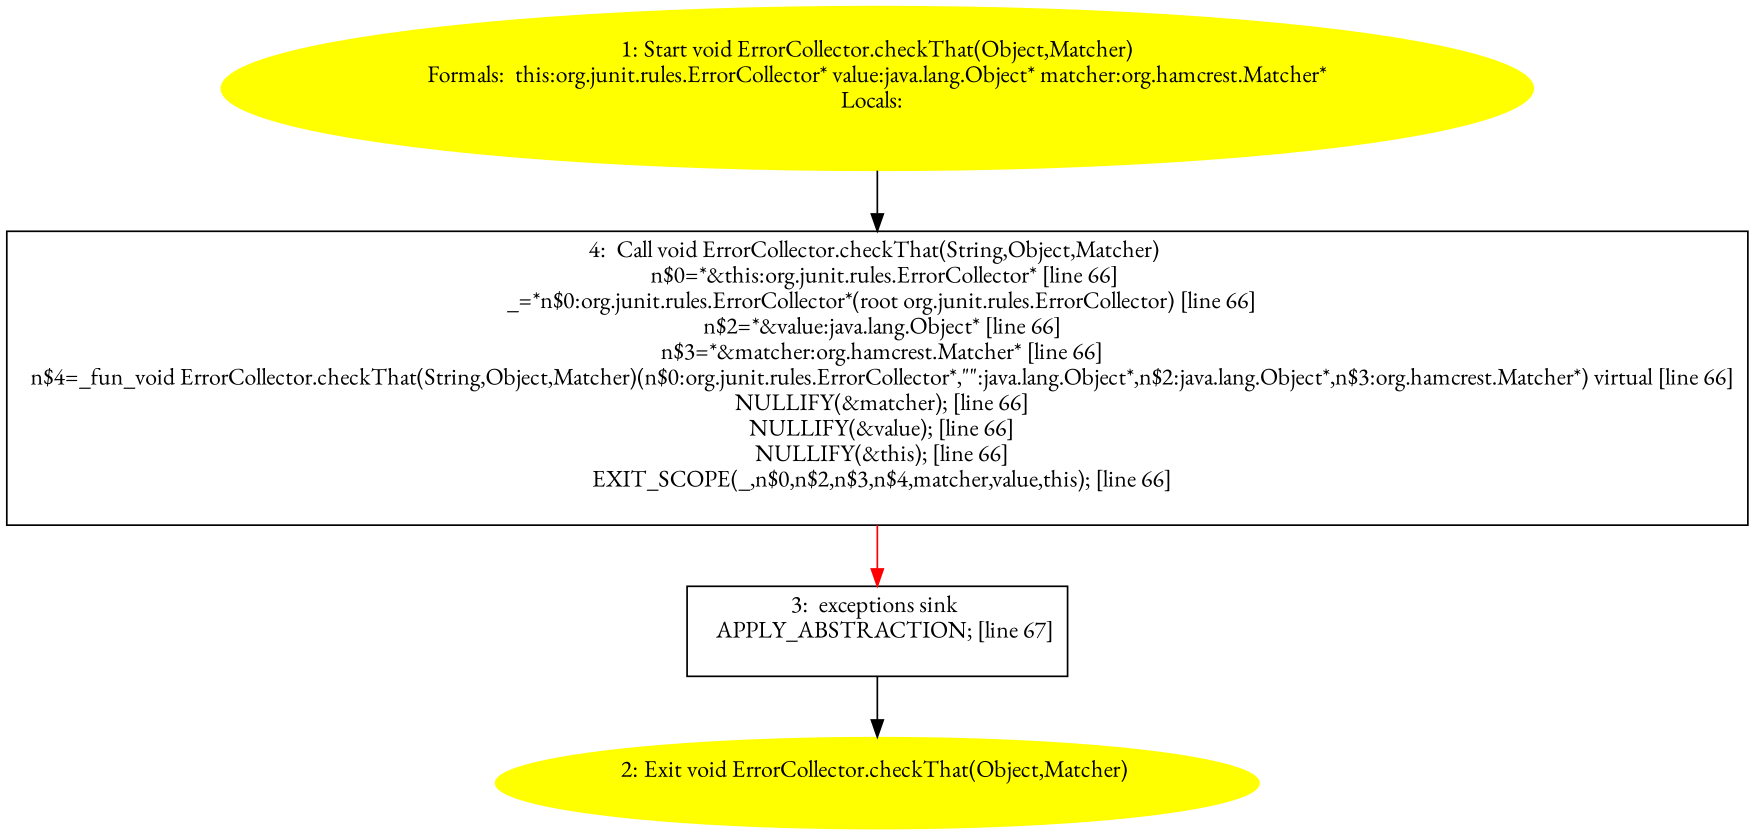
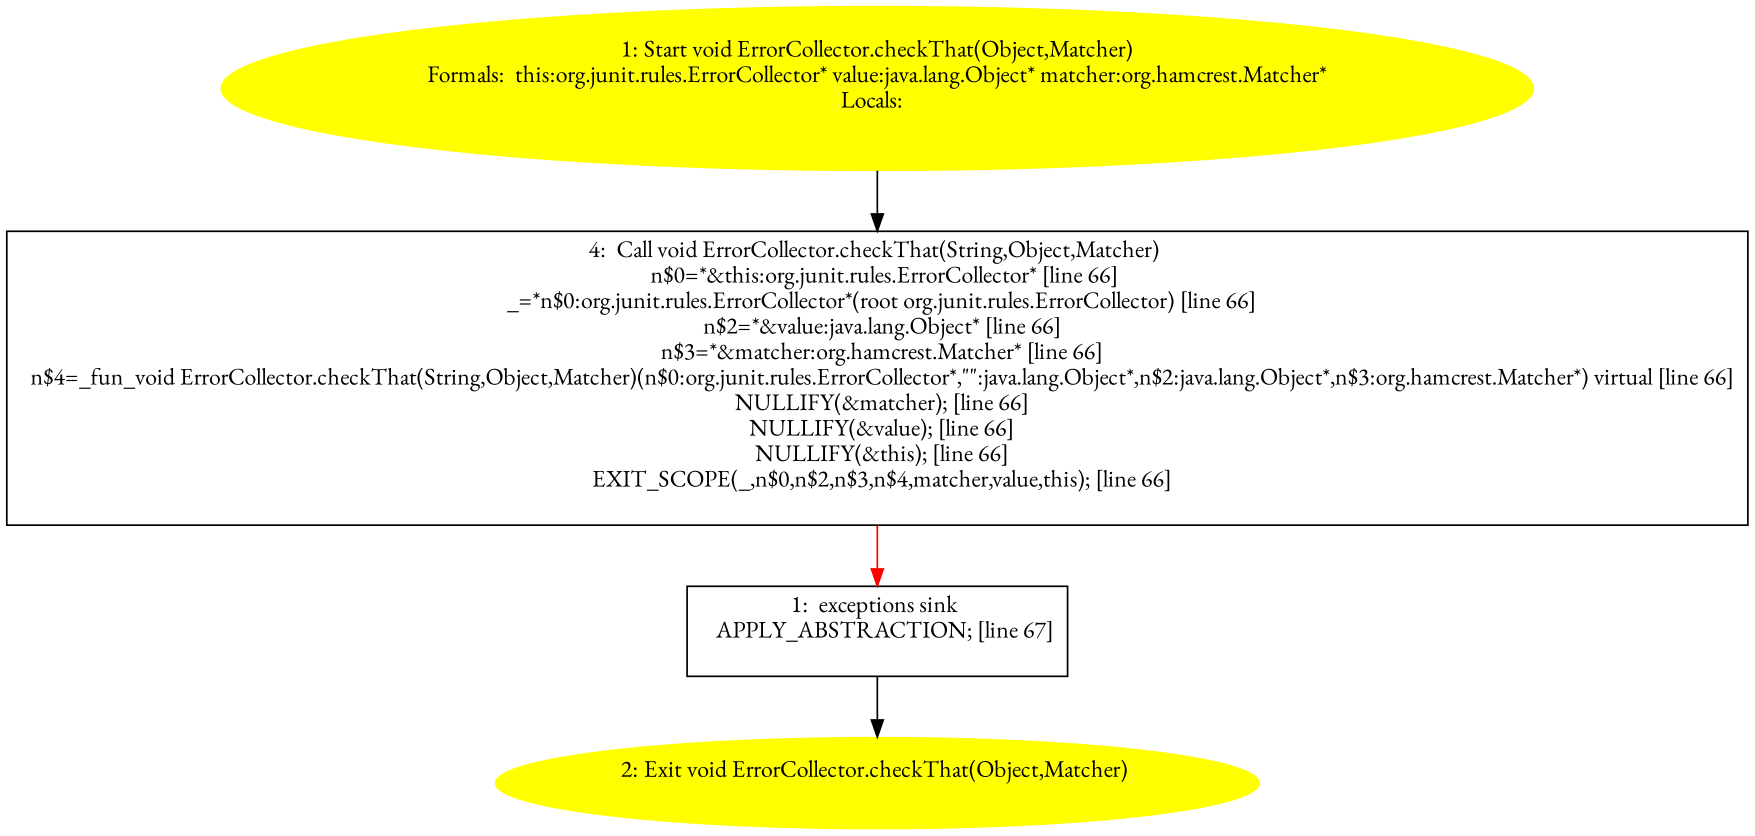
(877, 631) -> (877, 631)
